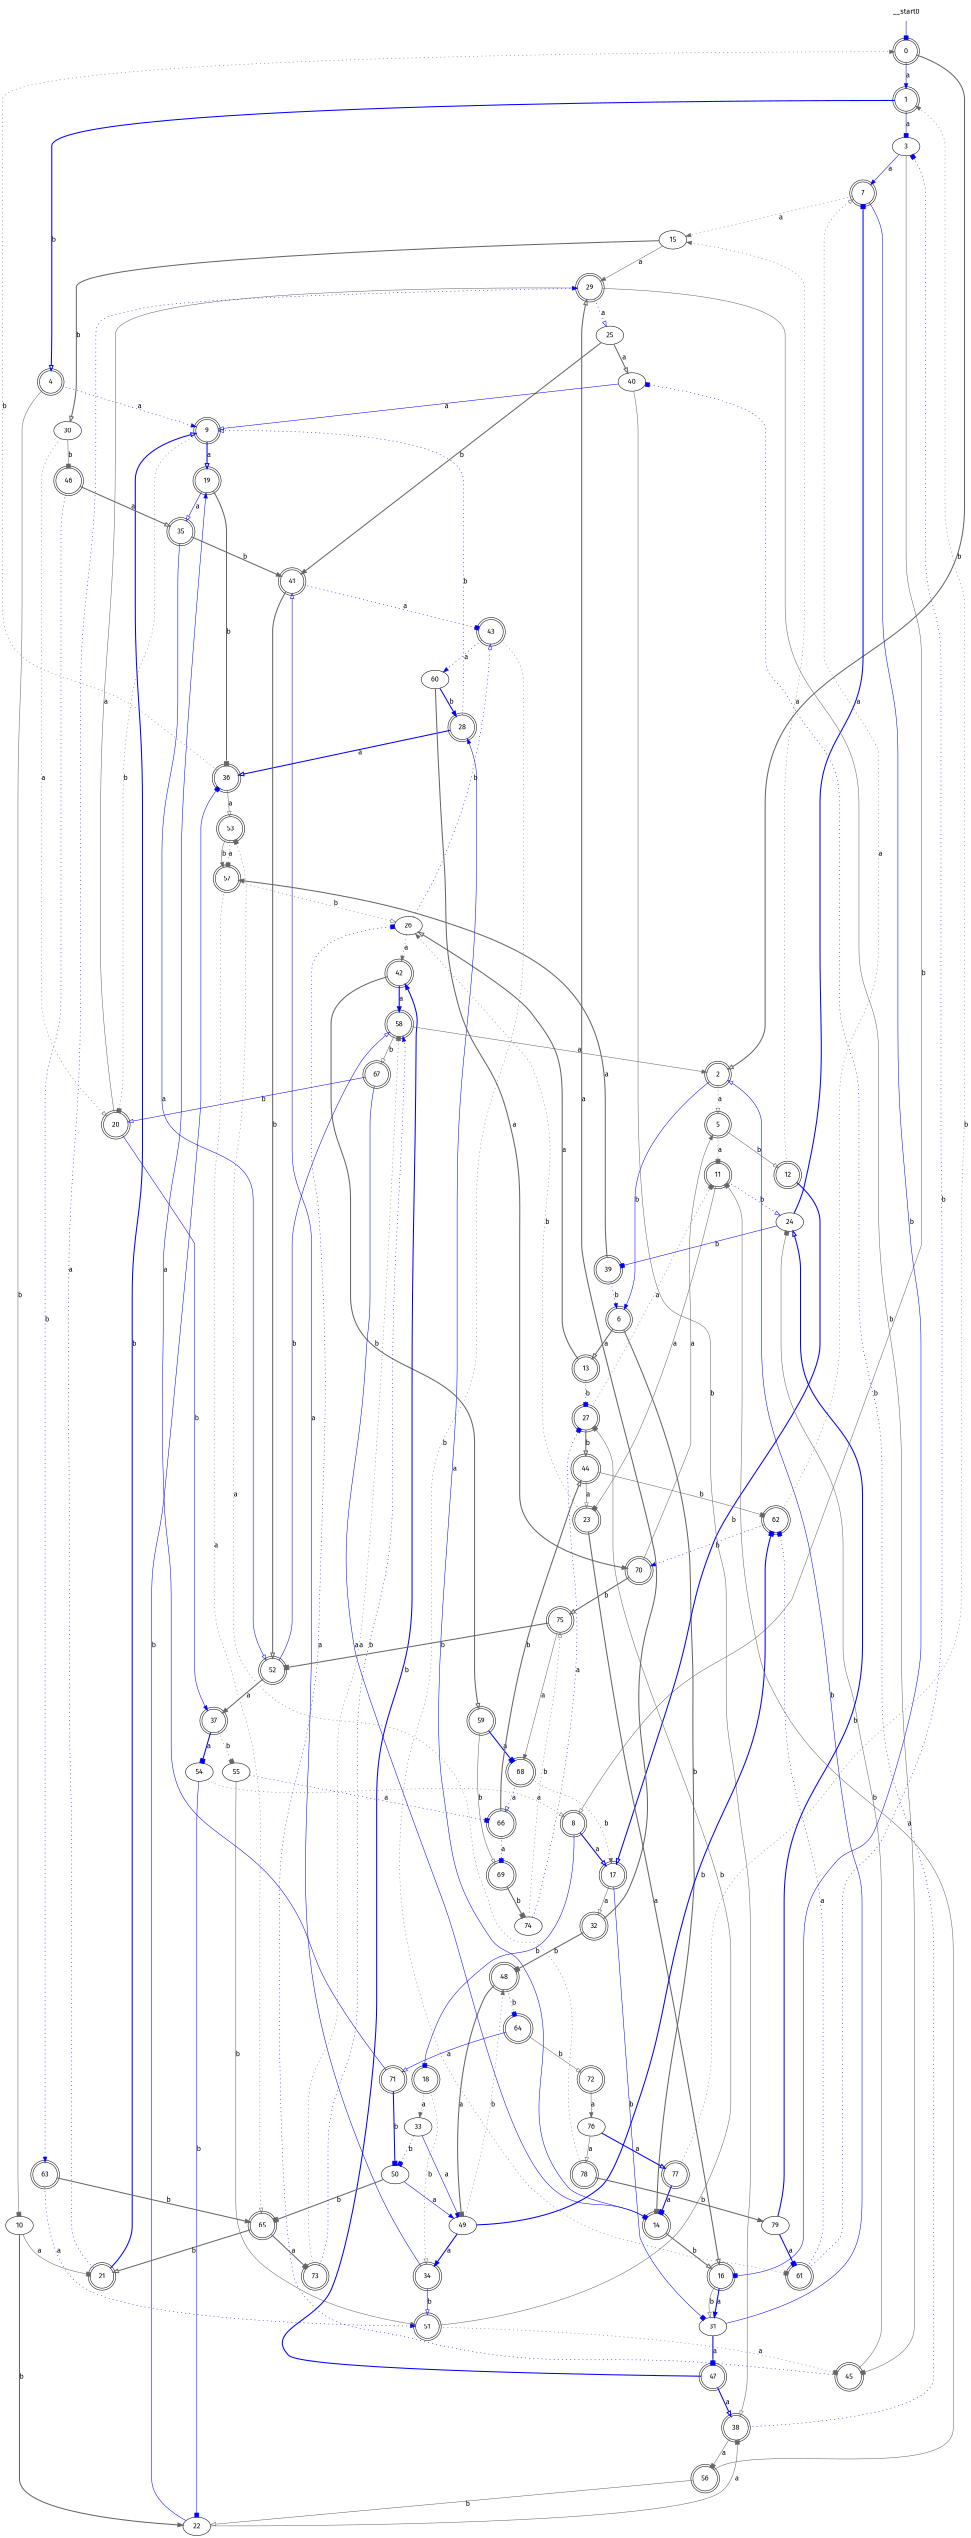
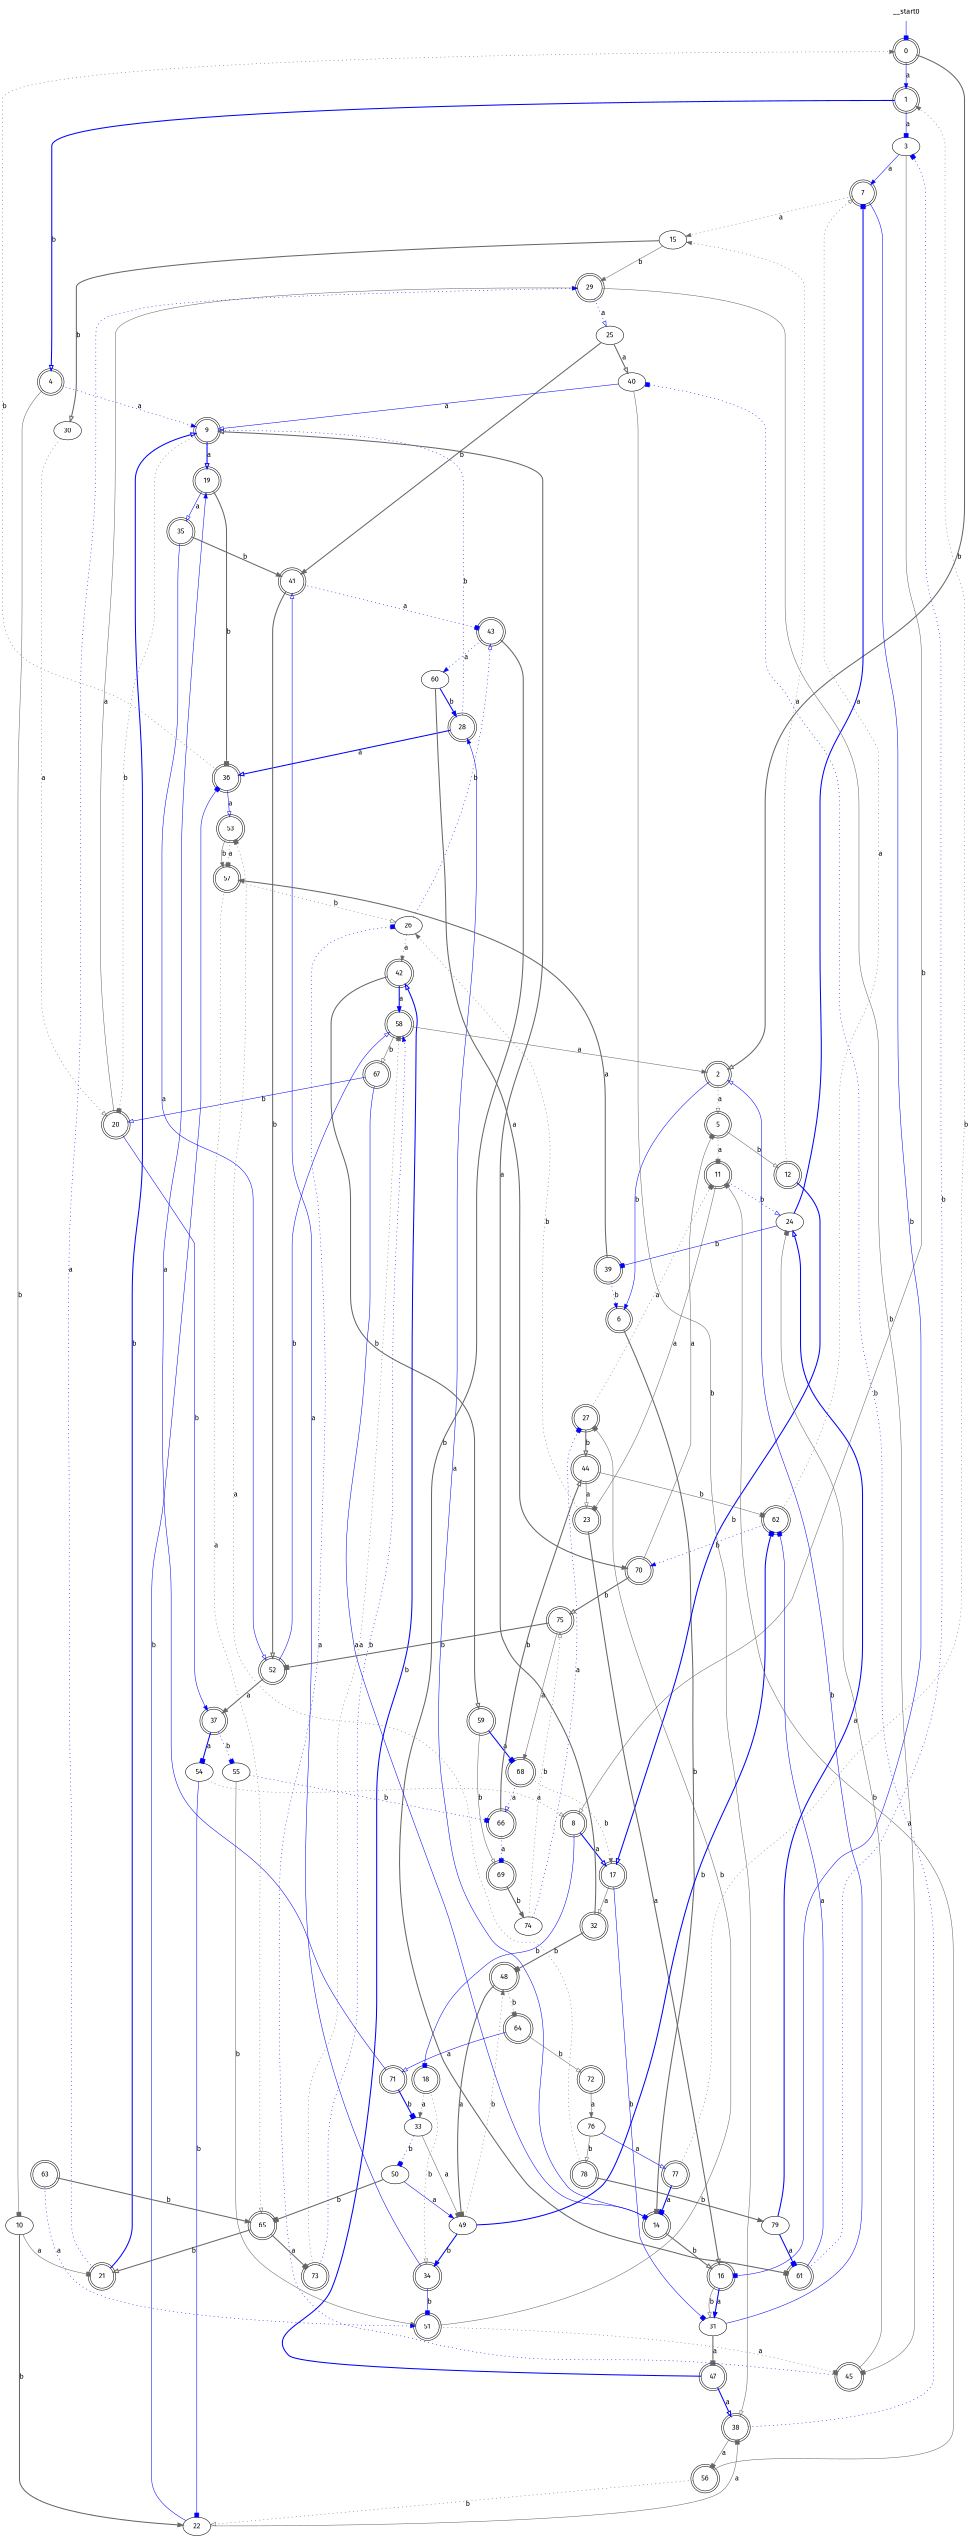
(641, 262) -> (641, 262)
(69, 481) -> none
(228, 801) -> (228, 801)
(582, 1123) -> (513, 1089)
(691, 1353) -> (691, 1353)
(586, 1369) -> none
(432, 1556) -> (432, 1556)
(856, 1721) -> (856, 1721)
(224, 1745) -> (224, 1745)
(386, 1798) -> (386, 1798)
(377, 1889) -> (377, 1889)
(514, 1900) -> (514, 1900)
(820, 1902) -> (820, 1902)
(511, 2000) -> (511, 2000)
(394, 2126) -> (405, 2102)
(628, 2148) -> (628, 2148)
(591, 2149) -> (591, 2149)
(439, 2174) -> (439, 2174)
(449, 2251) -> (449, 2251)
(427, 2299) -> (427, 2299)
(713, 2350) -> (713, 2350)
(454, 2502) -> (454, 2502)
